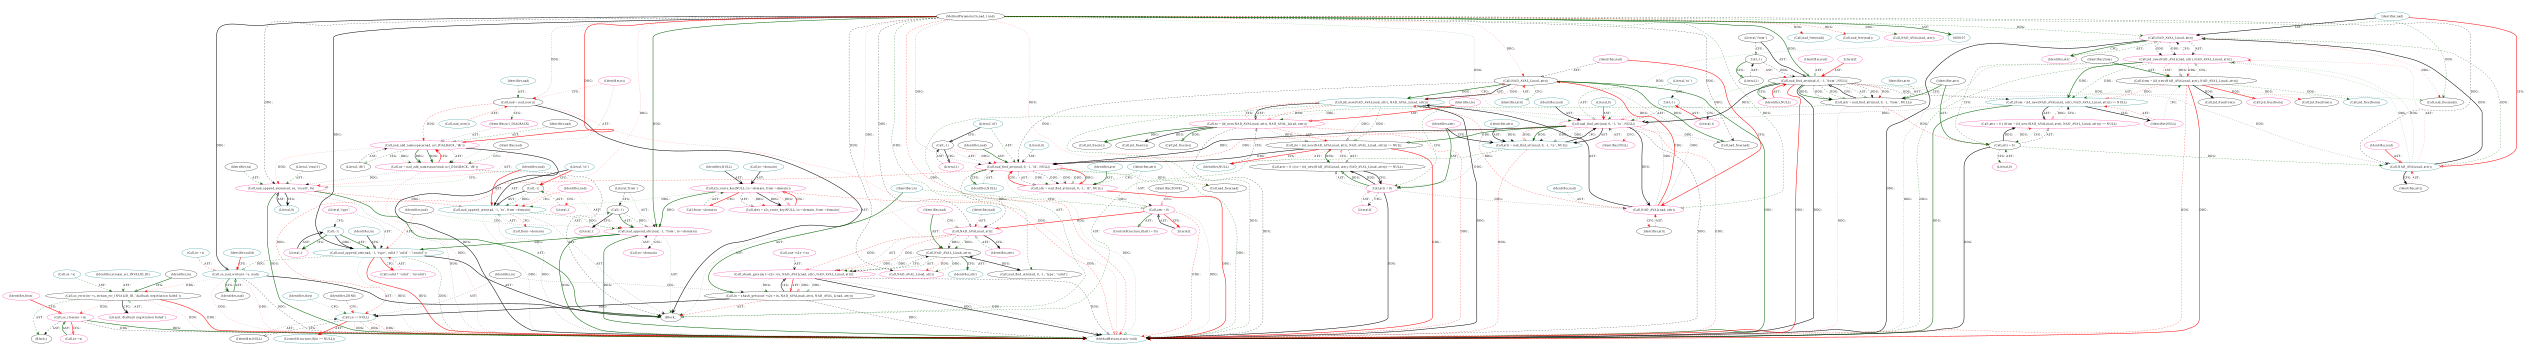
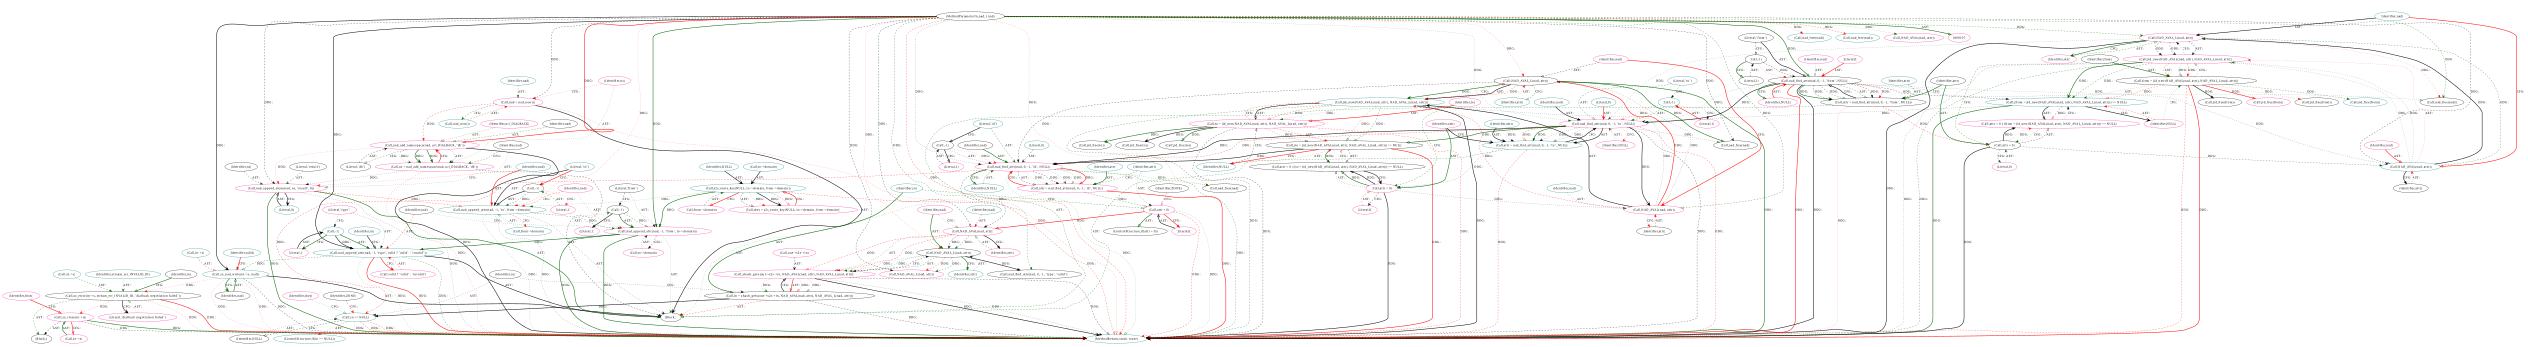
(455, 19) -> (455, 19)
(706, 19) -> (706, 19)
(1477, 19) -> (1477, 19)
(1959, 38) -> (1959, 38)
(518, 102) -> (518, 102)
(514, 112) -> (479, 109)
(748, 188) -> (748, 188)
(1135, 231) -> (1135, 231)
(301, 296) -> (301, 296)
(327, 306) -> (327, 306)
(334, 327) -> (334, 327)
(1117, 339) -> (1117, 339)
